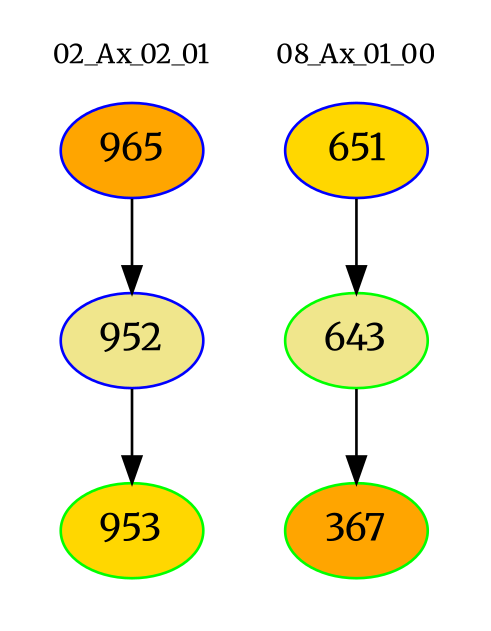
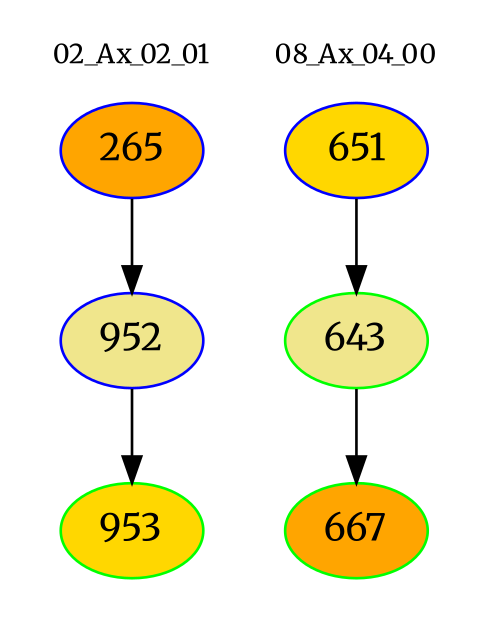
(356, 57) -> (356, 57)
(132, 150) -> (132, 150)
(356, 531) -> (356, 531)
